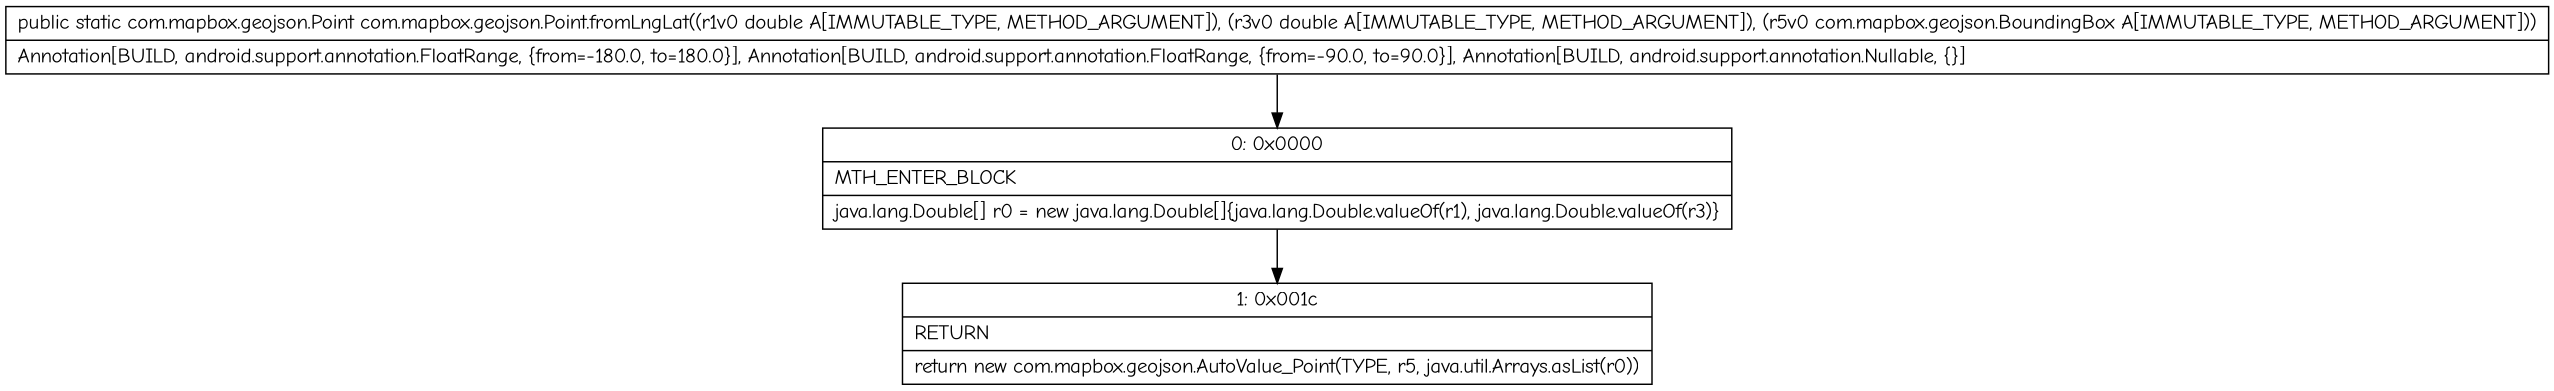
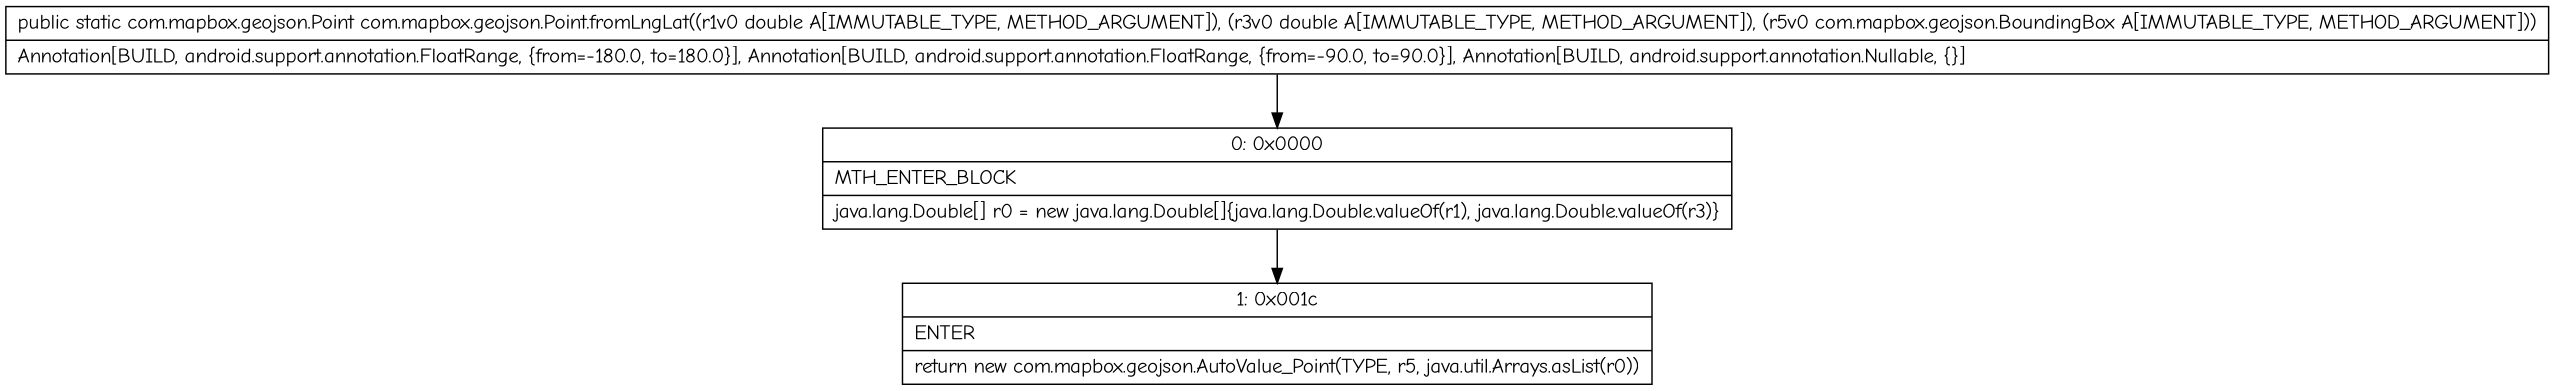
(952, 333) -> (945, 333)
